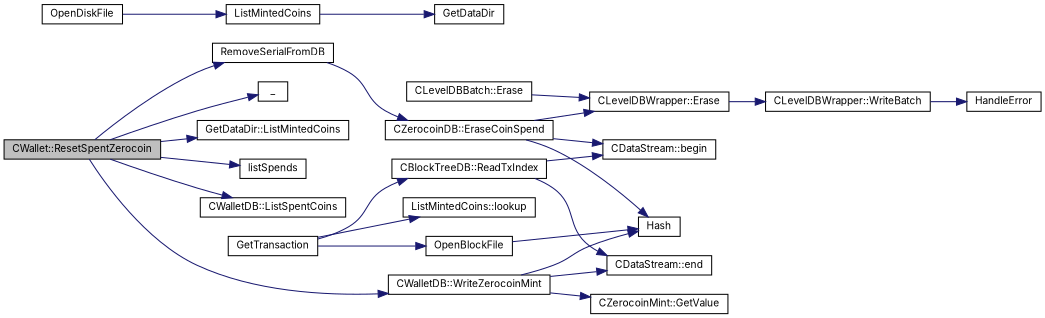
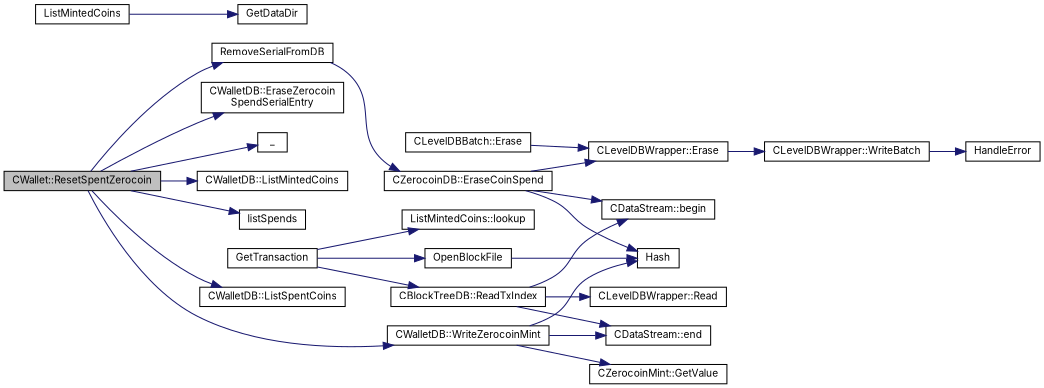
(82, 14) -> none
none -> (272, 98)
(273, 130) -> (272, 181)
none -> (658, 297)
